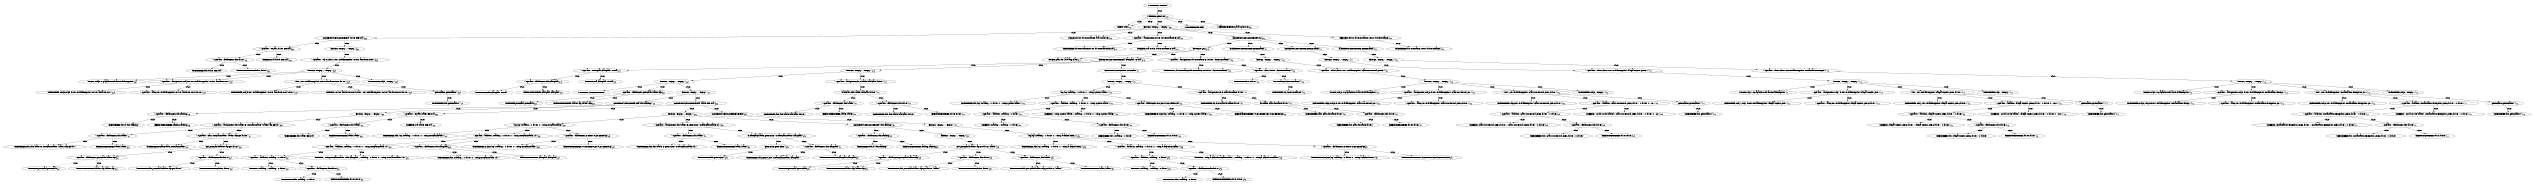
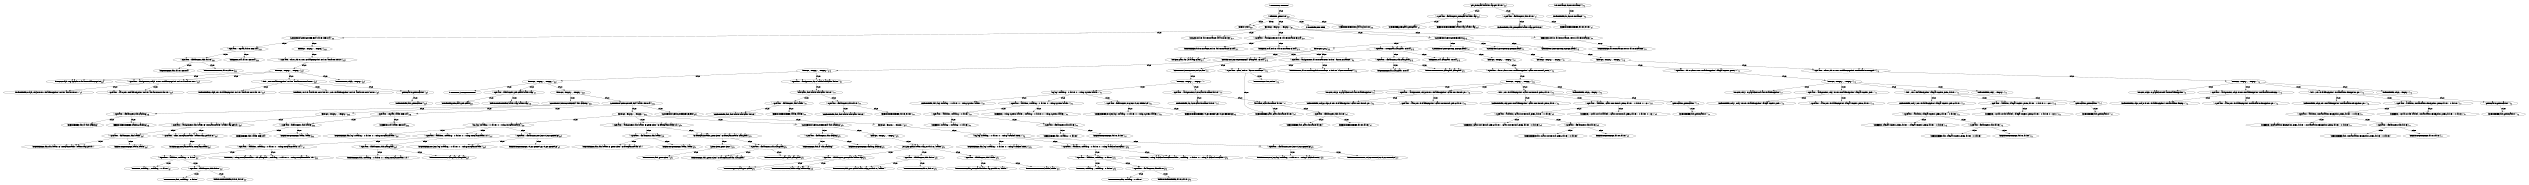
(864, 66) -> (1318, 53)
(1281, 76) -> (1244, 98)
(224, 141) -> none
